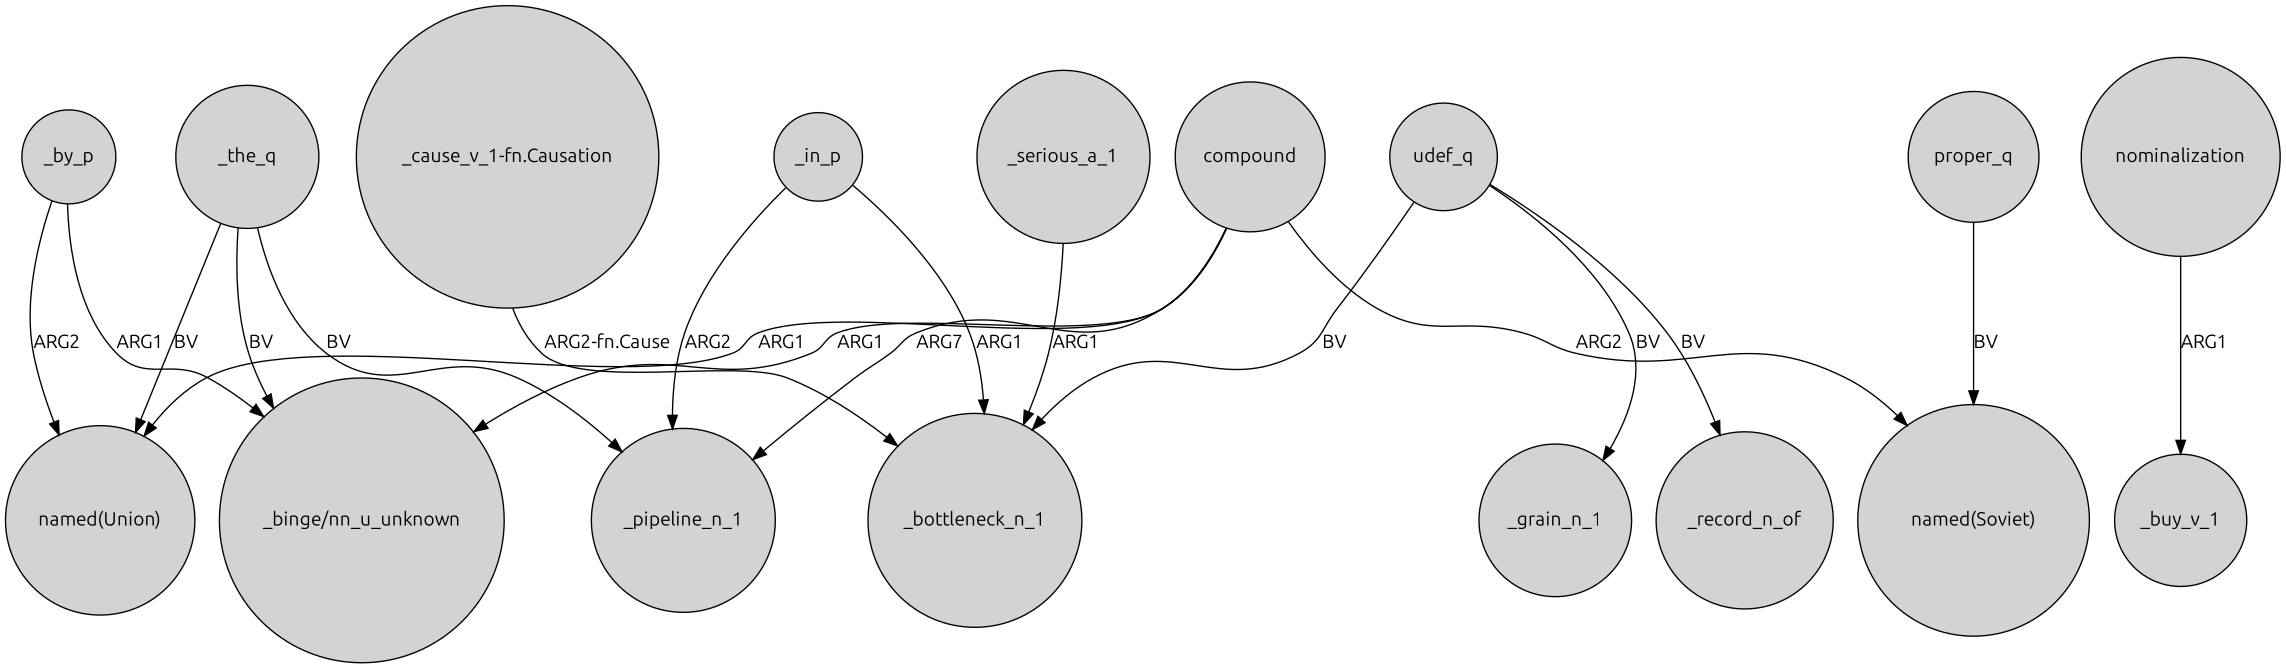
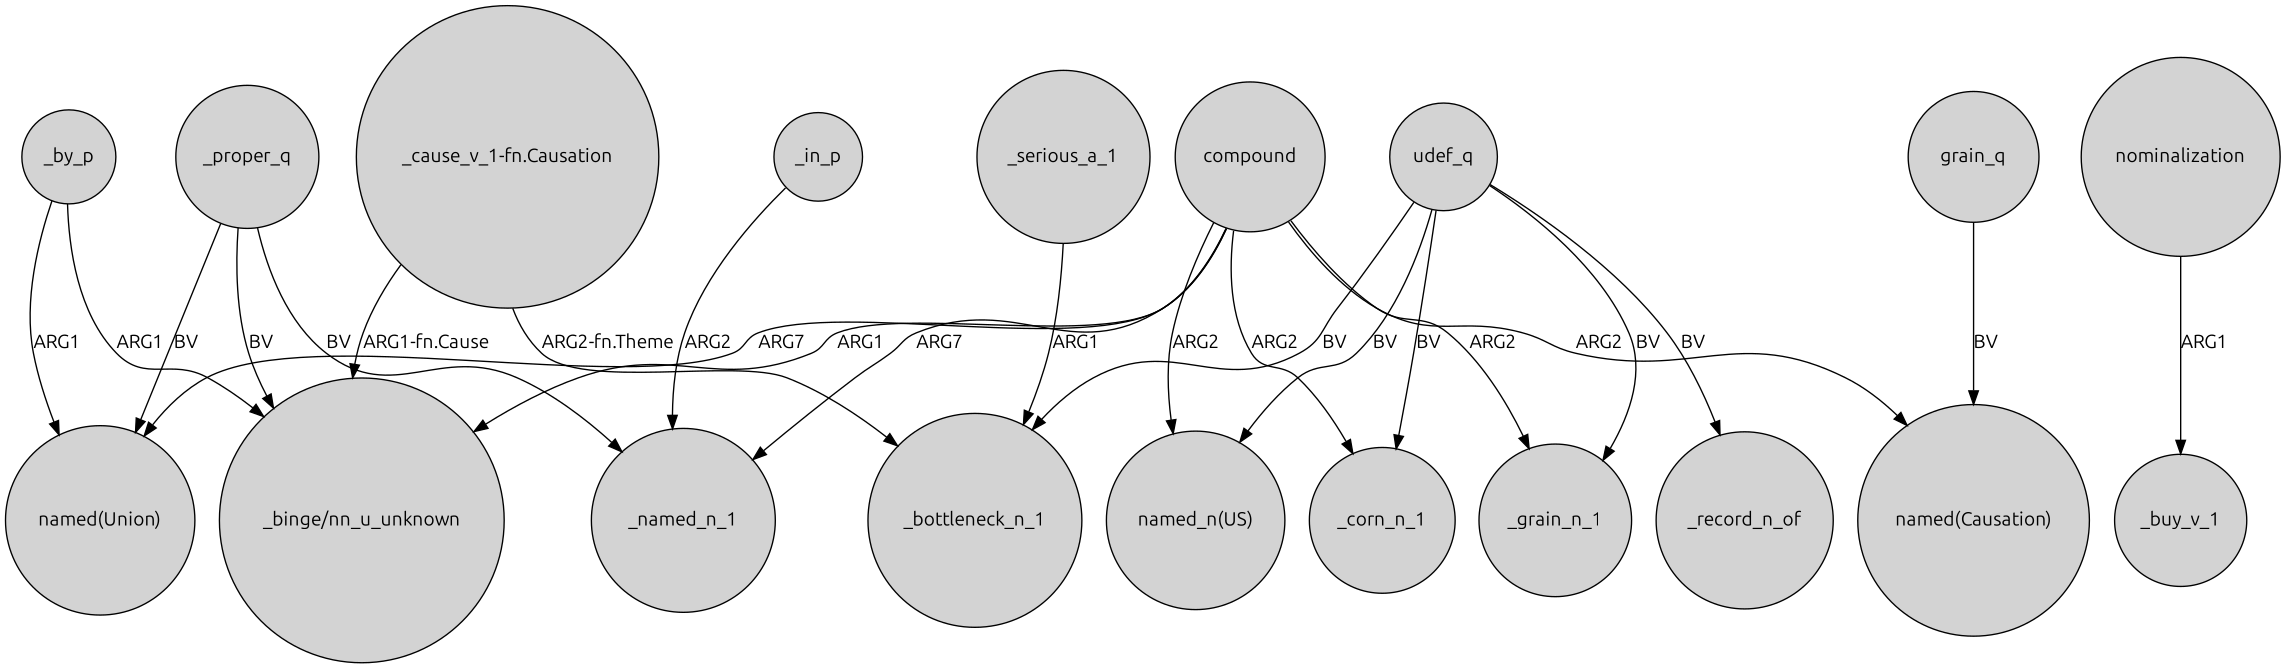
(247, 157) -> (247, 157)
(1974, 157) -> (1974, 157)
(940, 280) -> none
none -> (372, 312)
none -> (1452, 337)
(57, 343) -> (57, 343)
(608, 343) -> (608, 343)
(782, 343) -> (782, 343)
(683, 520) -> (683, 520)
none -> (1196, 520)
none -> (1382, 520)
(1974, 520) -> (1974, 520)
